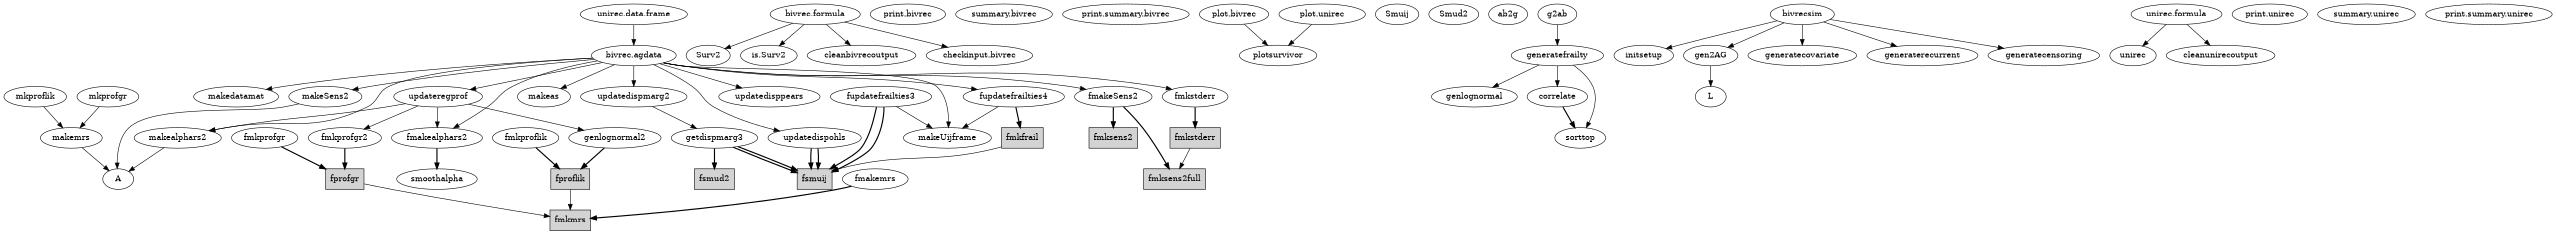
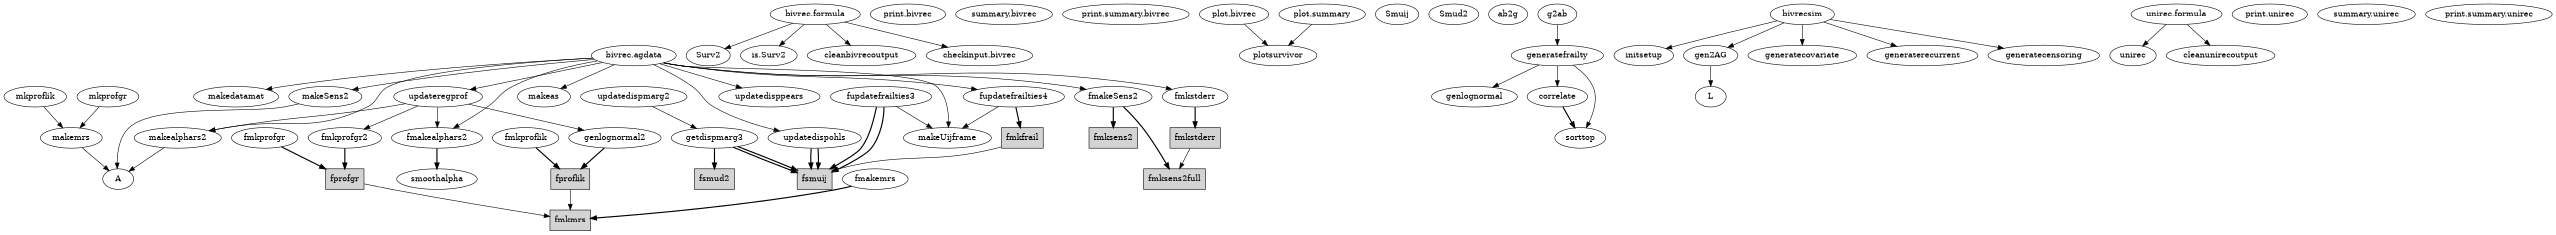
(634, 14) -> none
(1322, 14) -> (1322, 14)
(634, 73) -> none
